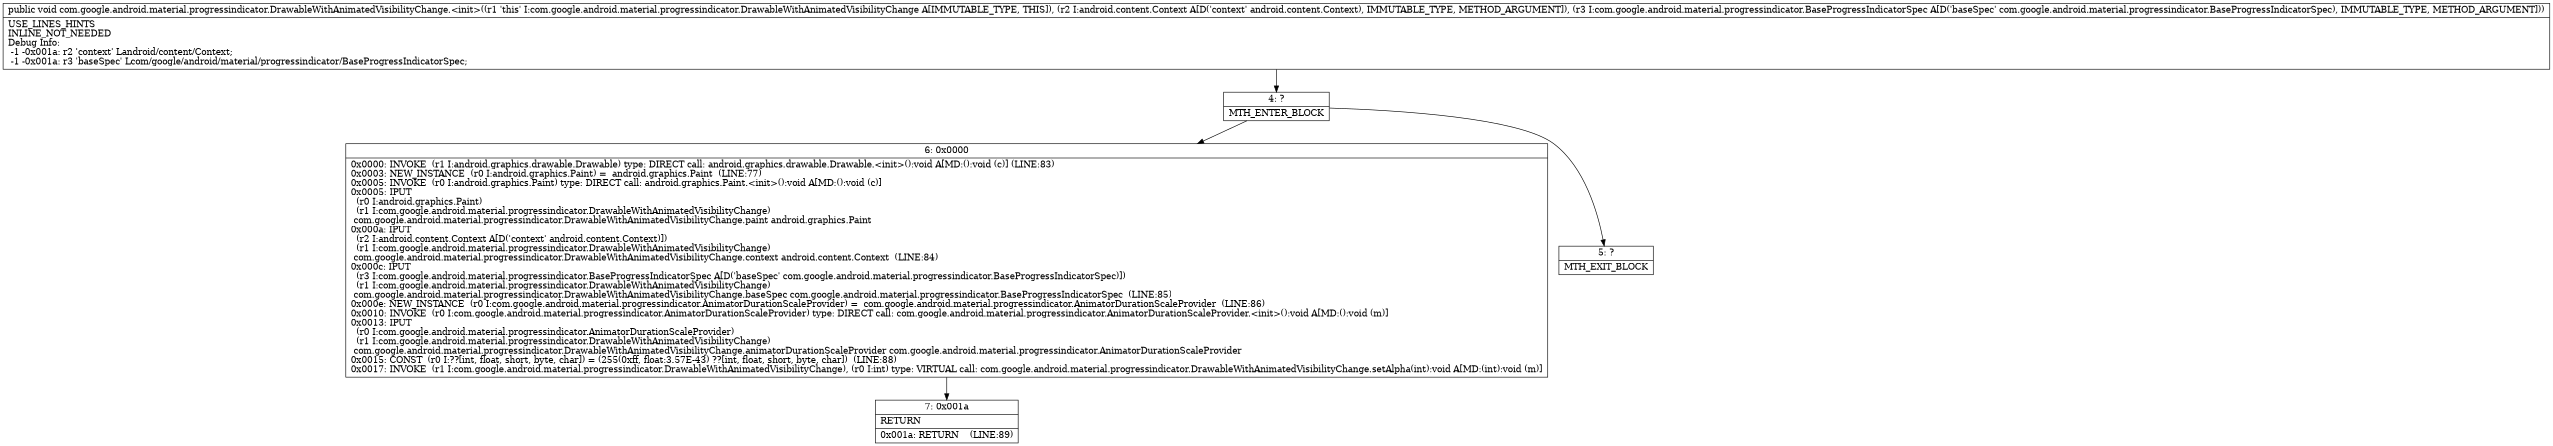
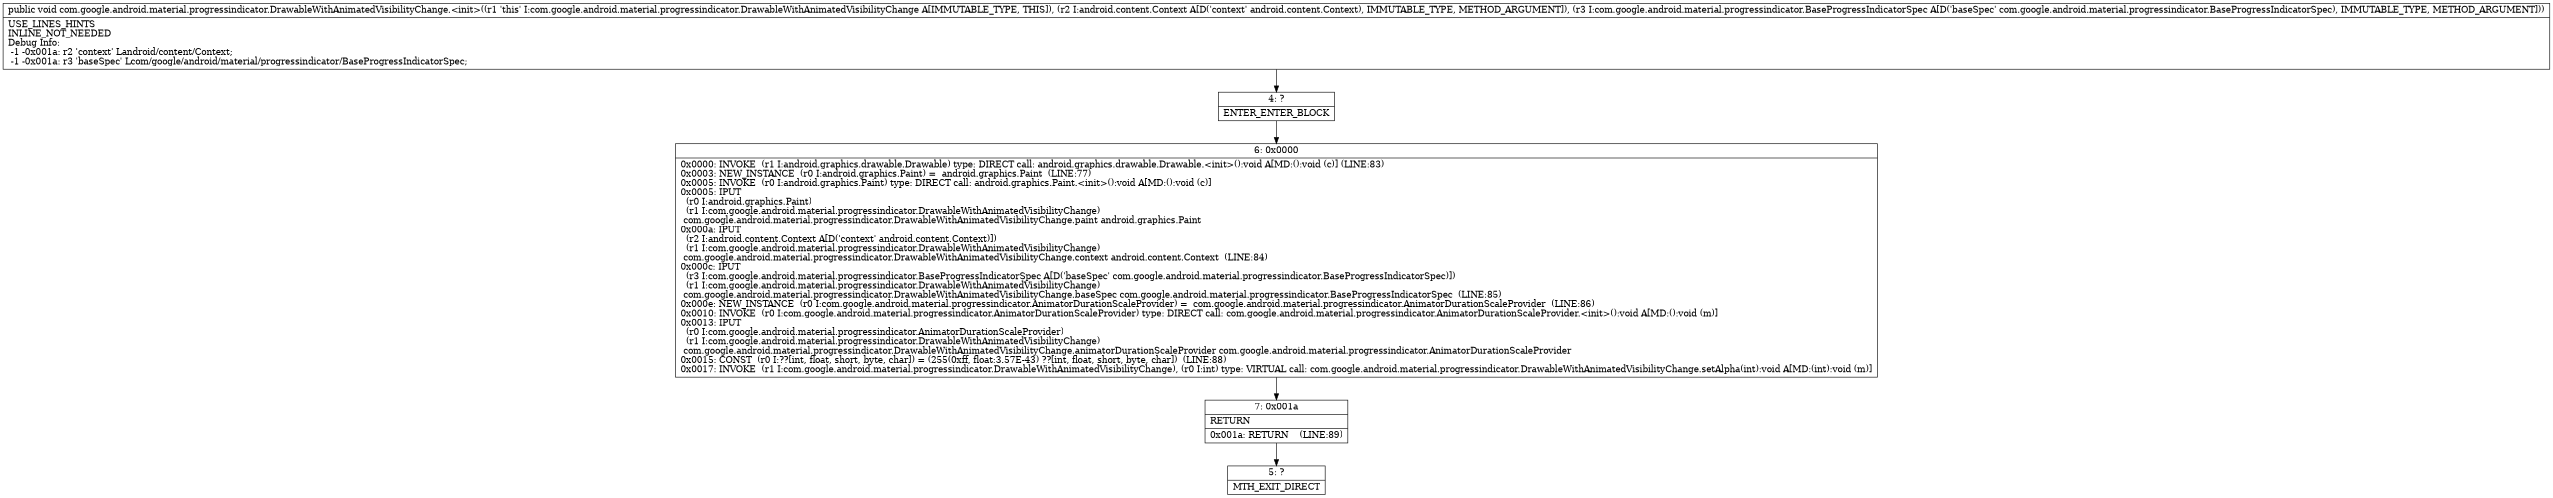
(1276, 113) -> (1276, 113)
(1498, 124) -> (1276, 451)
(1606, 267) -> (1276, 487)
